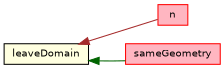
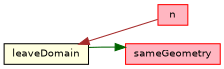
(112, 61) -> (102, 47)
